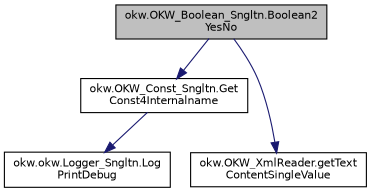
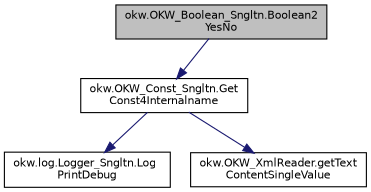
(261, 88) -> (217, 130)
(87, 170) -> (87, 170)
